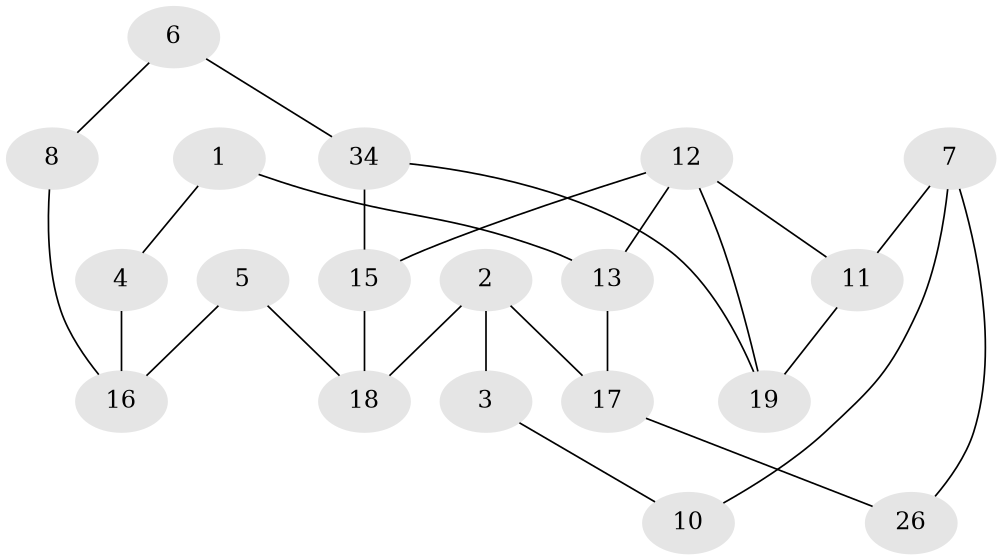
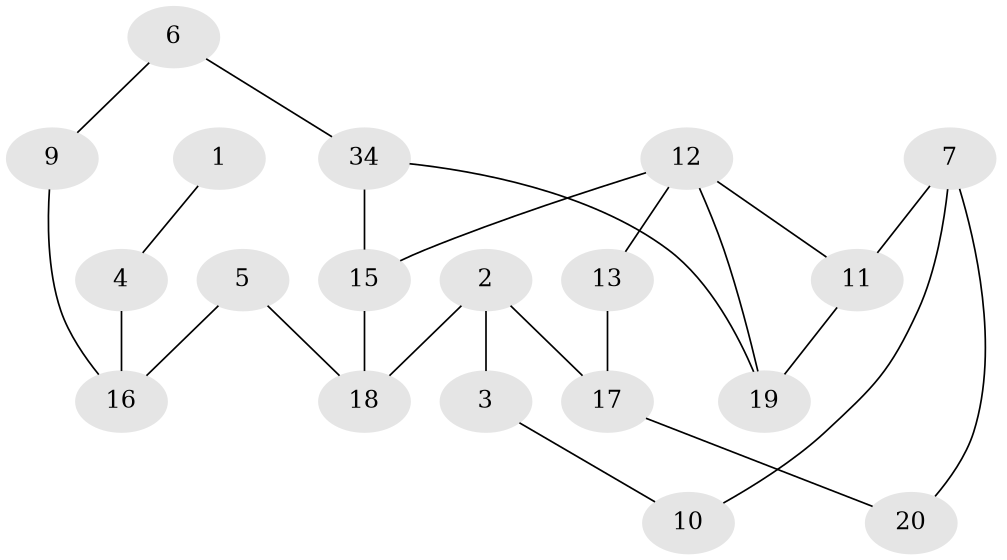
(52, 159) -> (52, 159)
(416, 215) -> none
(911, 523) -> (911, 523)
